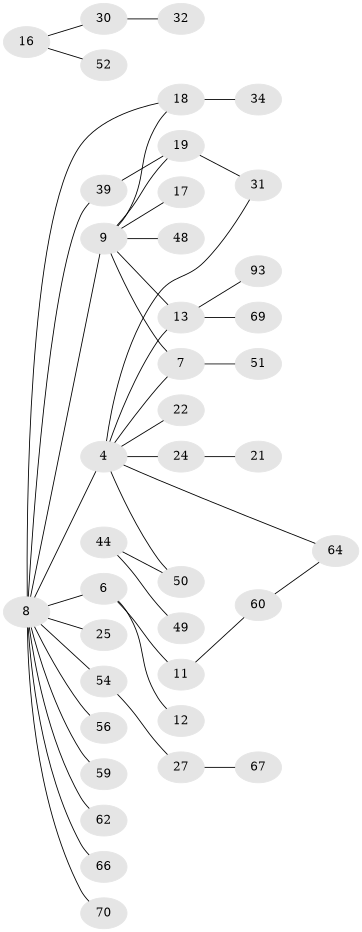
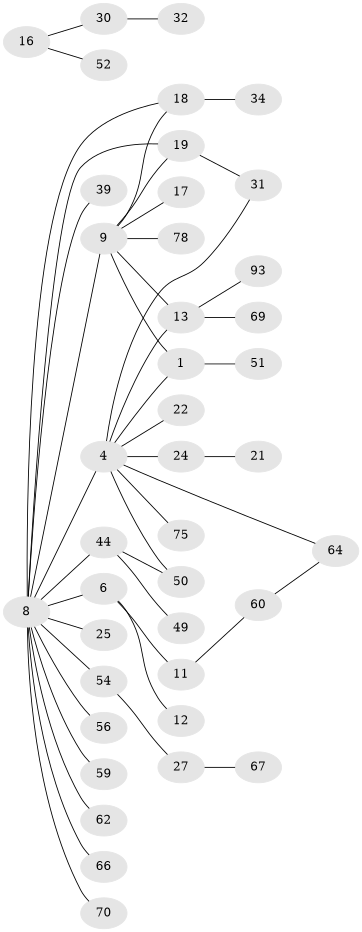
(136, 172) -> (49, 326)
(181, 239) -> (181, 239)
(181, 364) -> (181, 364)
none -> (181, 536)
none -> (65, 577)
